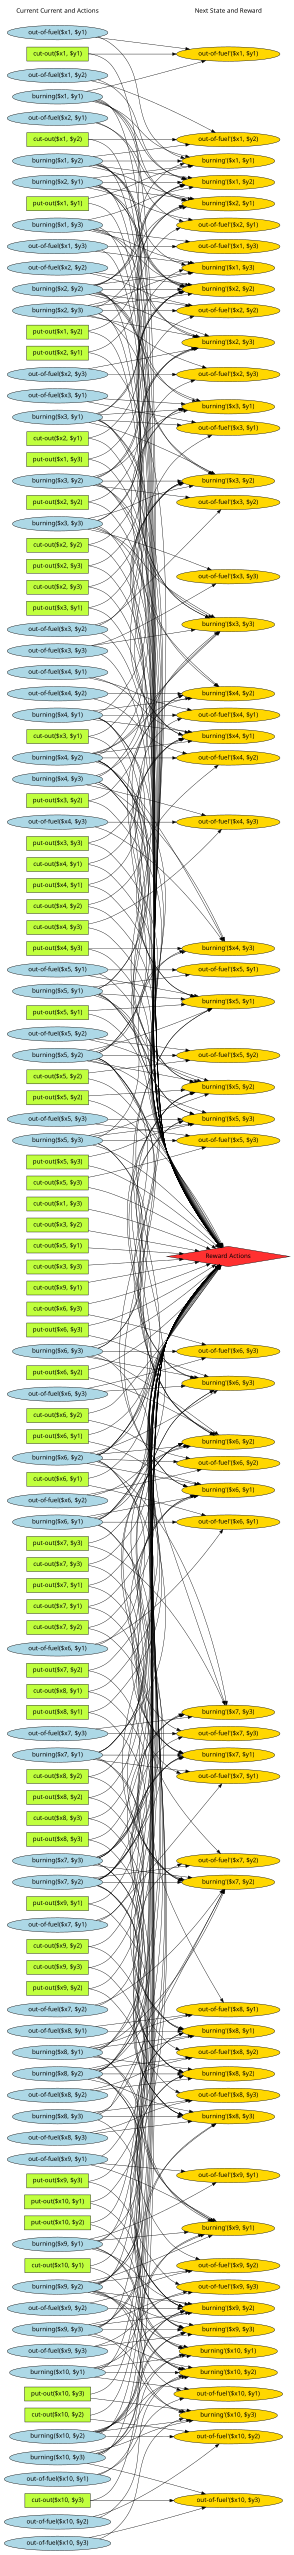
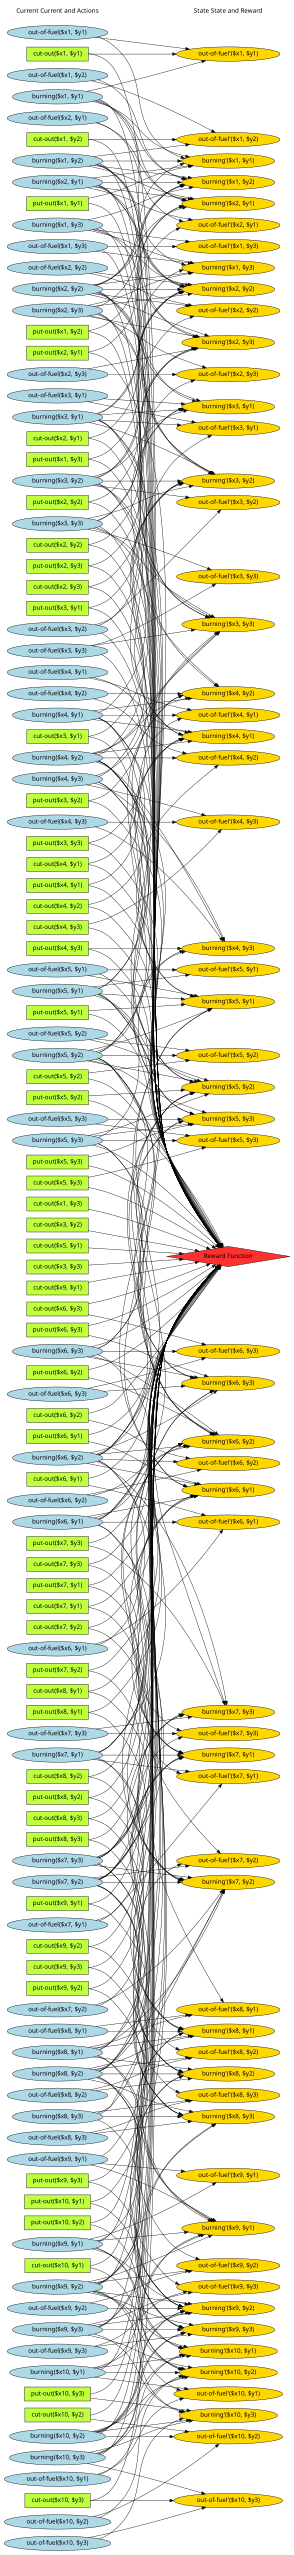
(228, 11) -> (228, 11)
(127, 311) -> (146, 397)
(228, 1256) -> (228, 1256)
